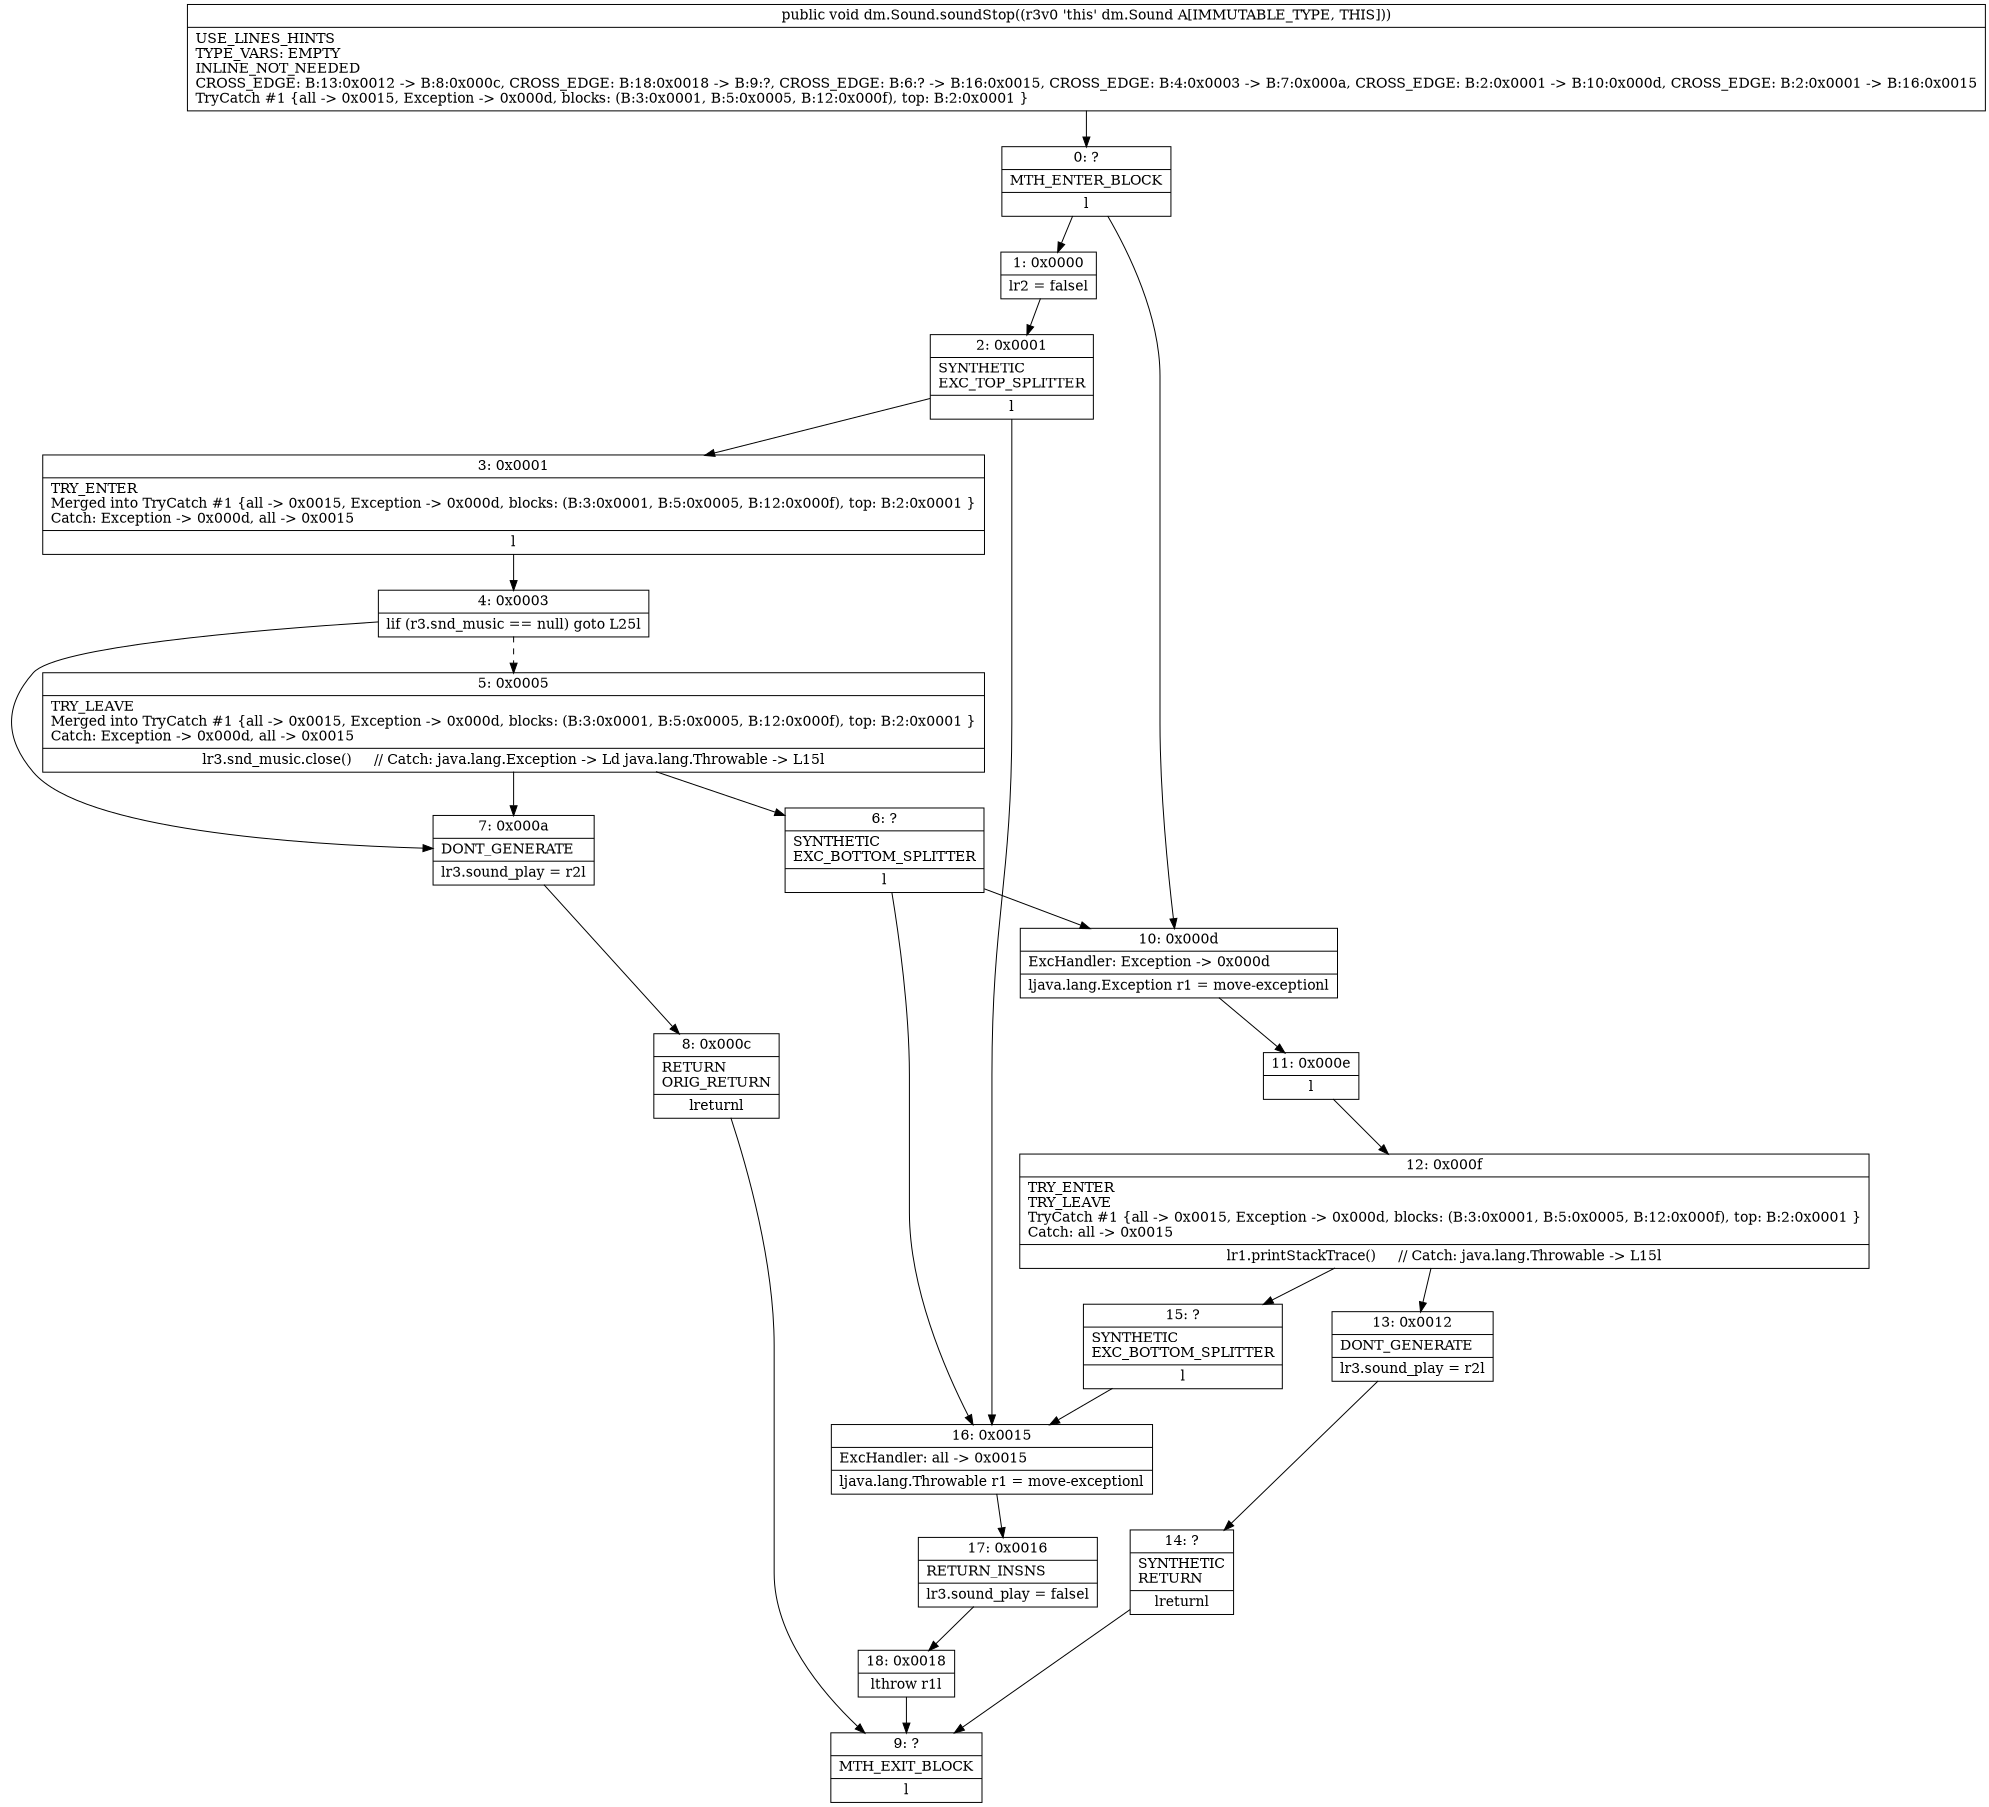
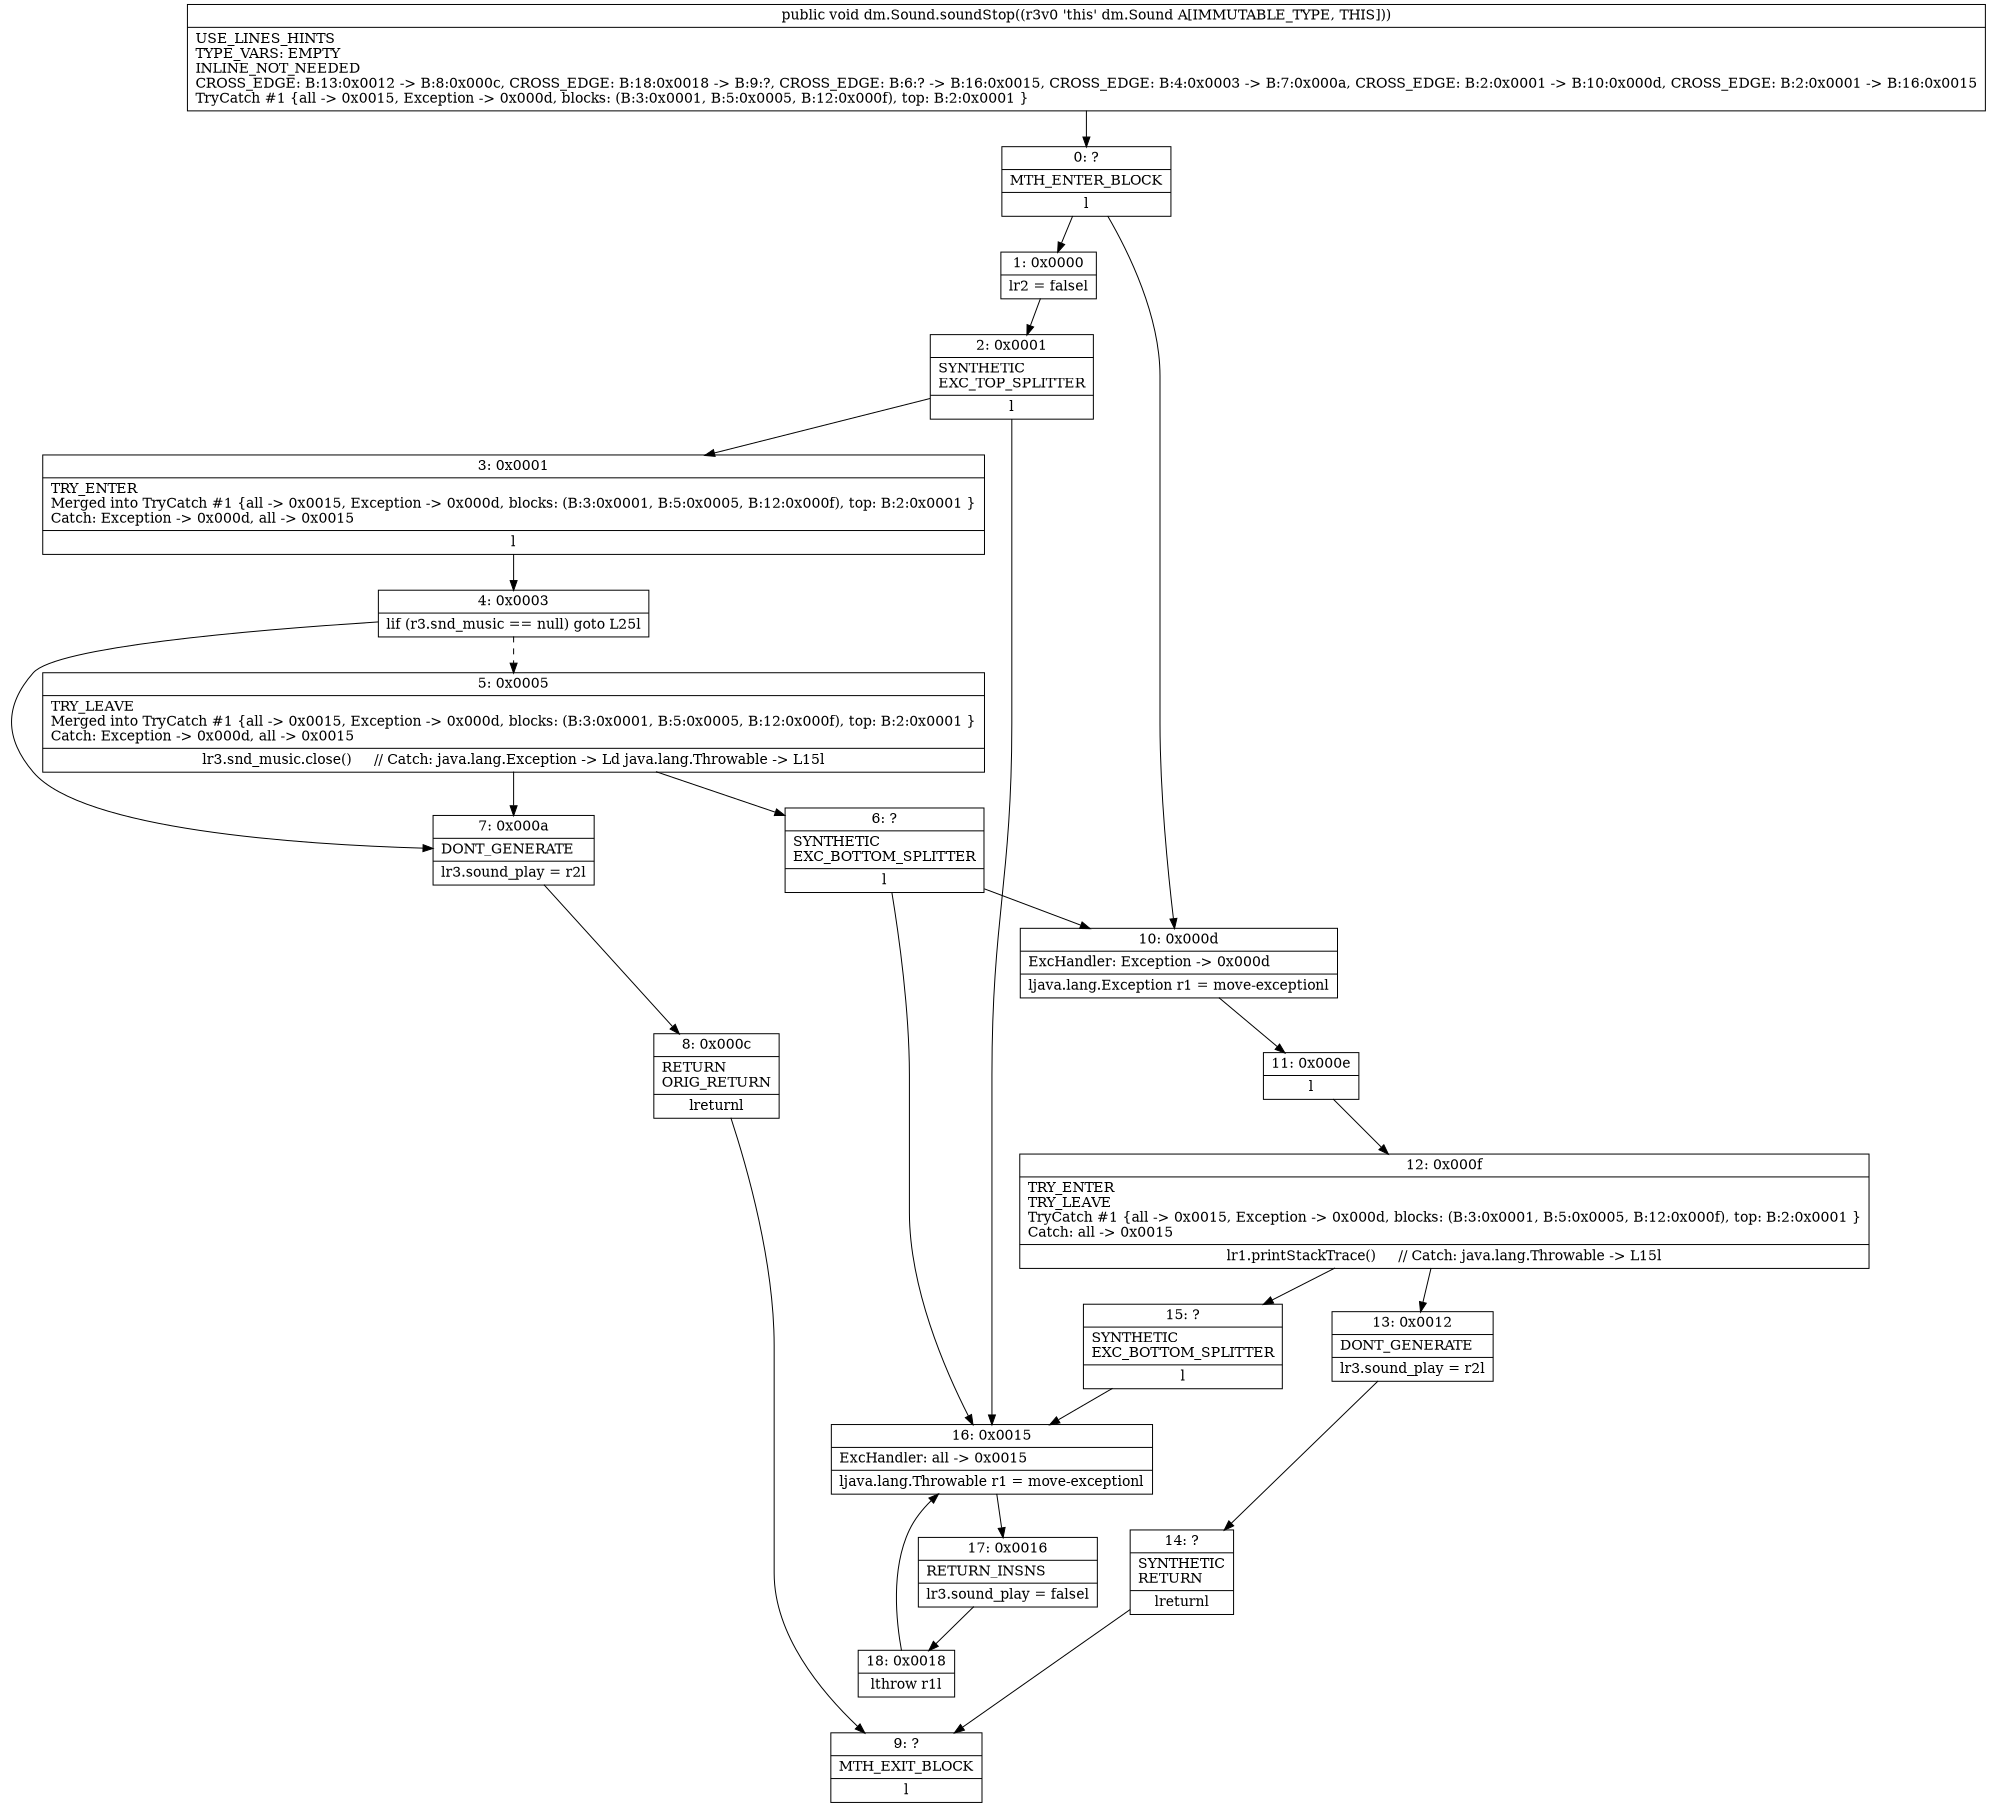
(906, 1710) -> (898, 1571)
